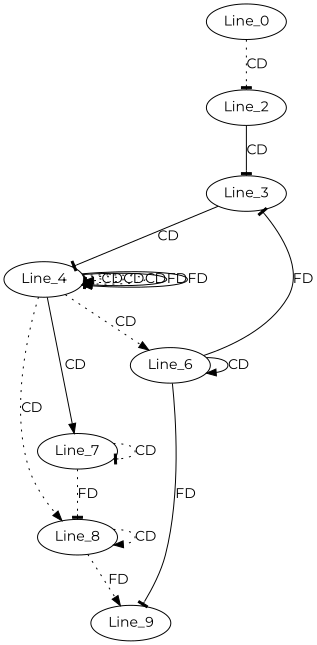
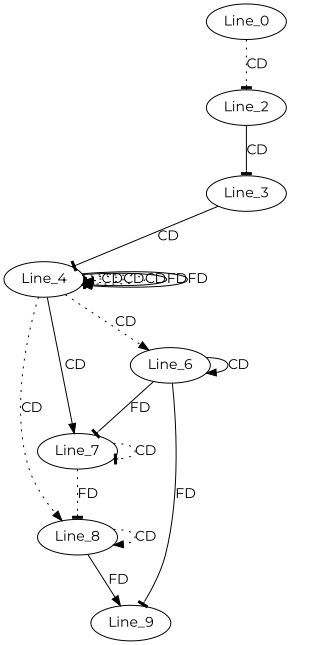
(284, 302) -> (126, 407)
(101, 576) -> (101, 576)
